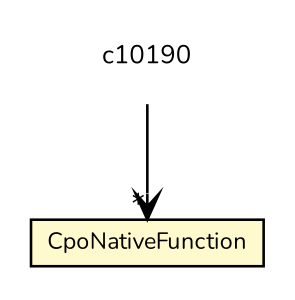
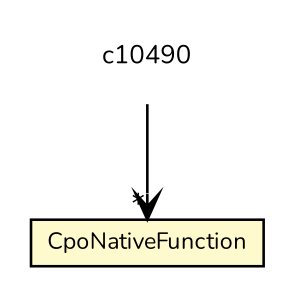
(147, 57) -> (147, 57)
